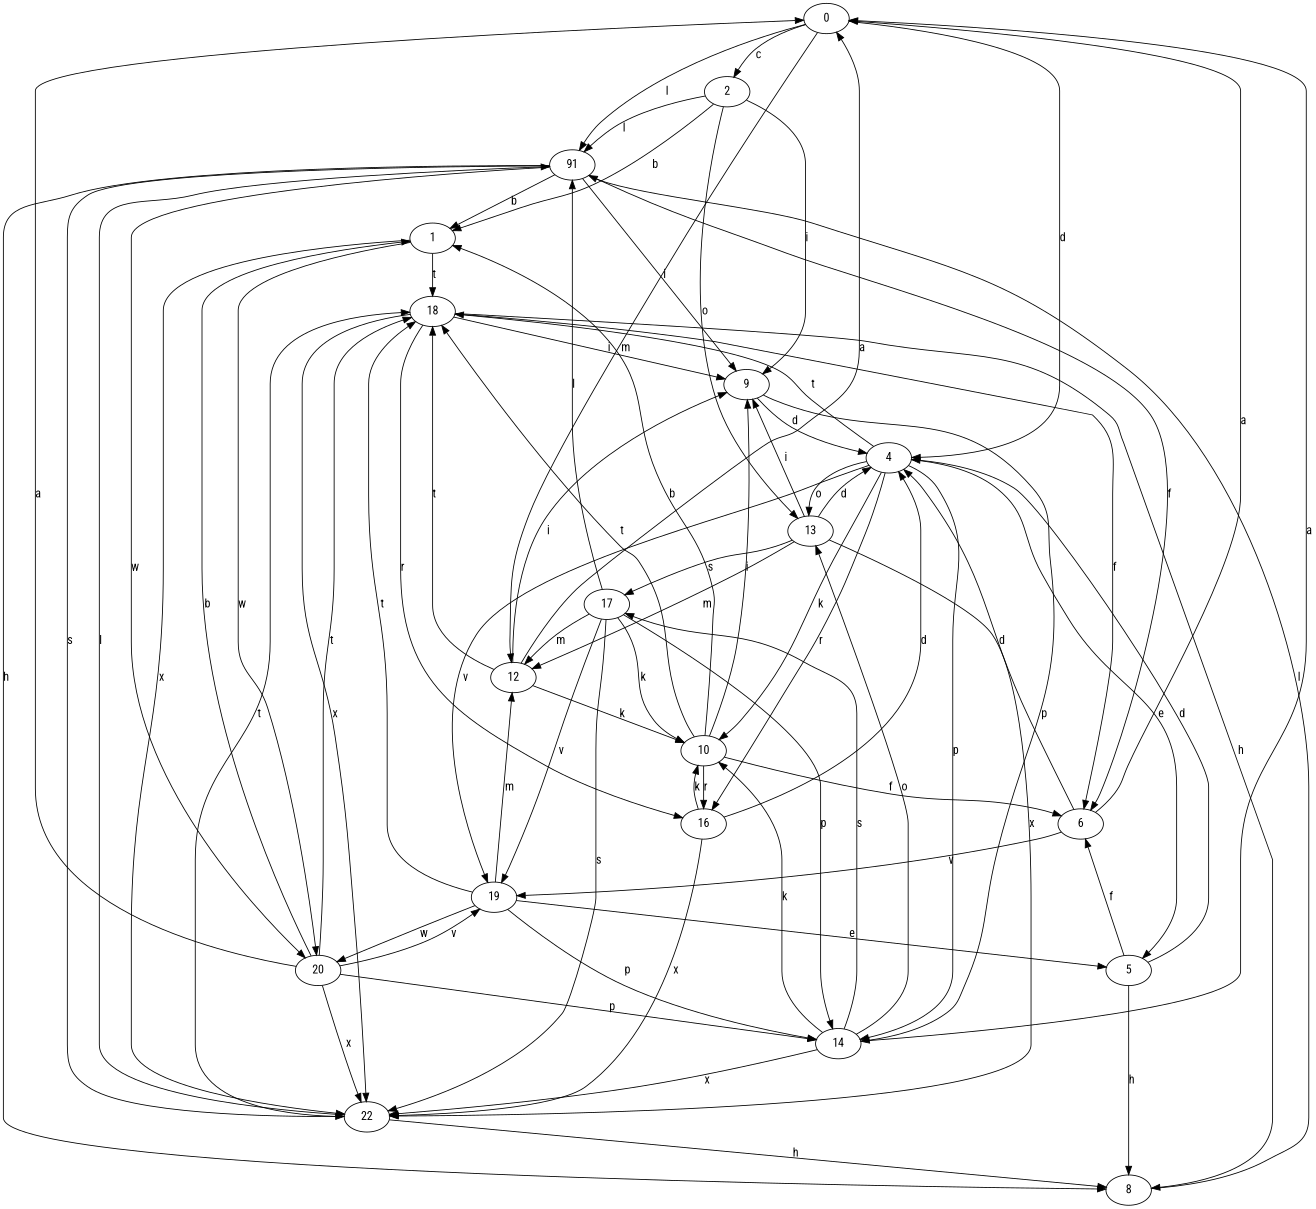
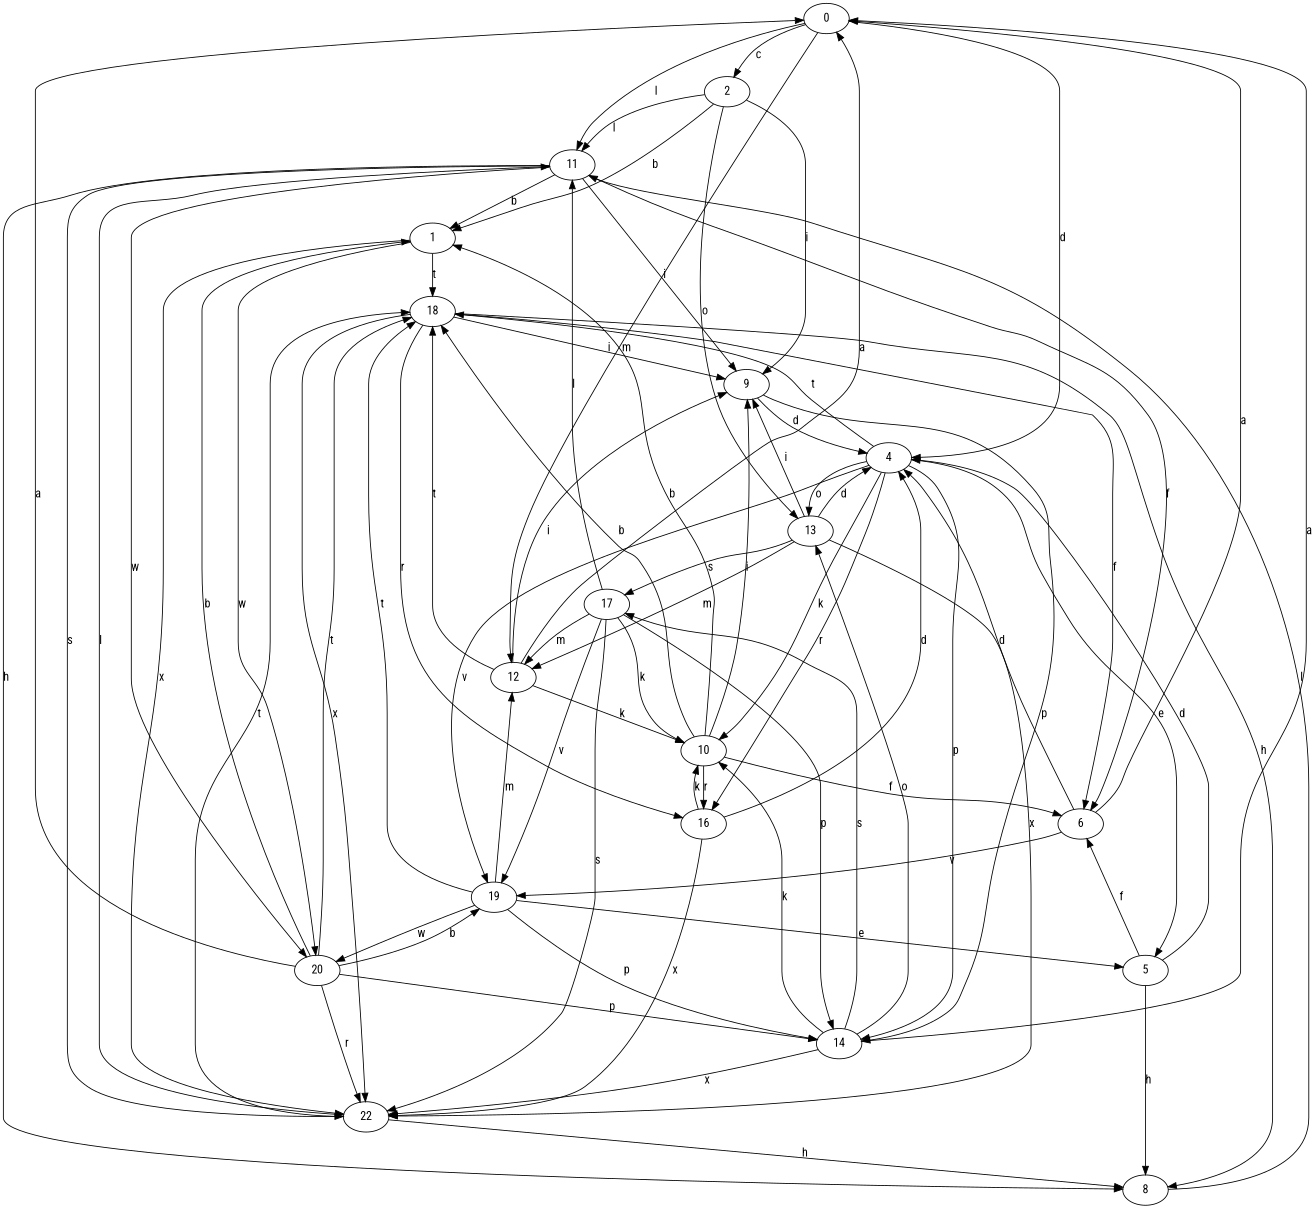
(572, 165) -> (572, 165)
(622, 531) -> (622, 531)
(454, 934) -> (452, 934)
(349, 1044) -> (347, 1044)
